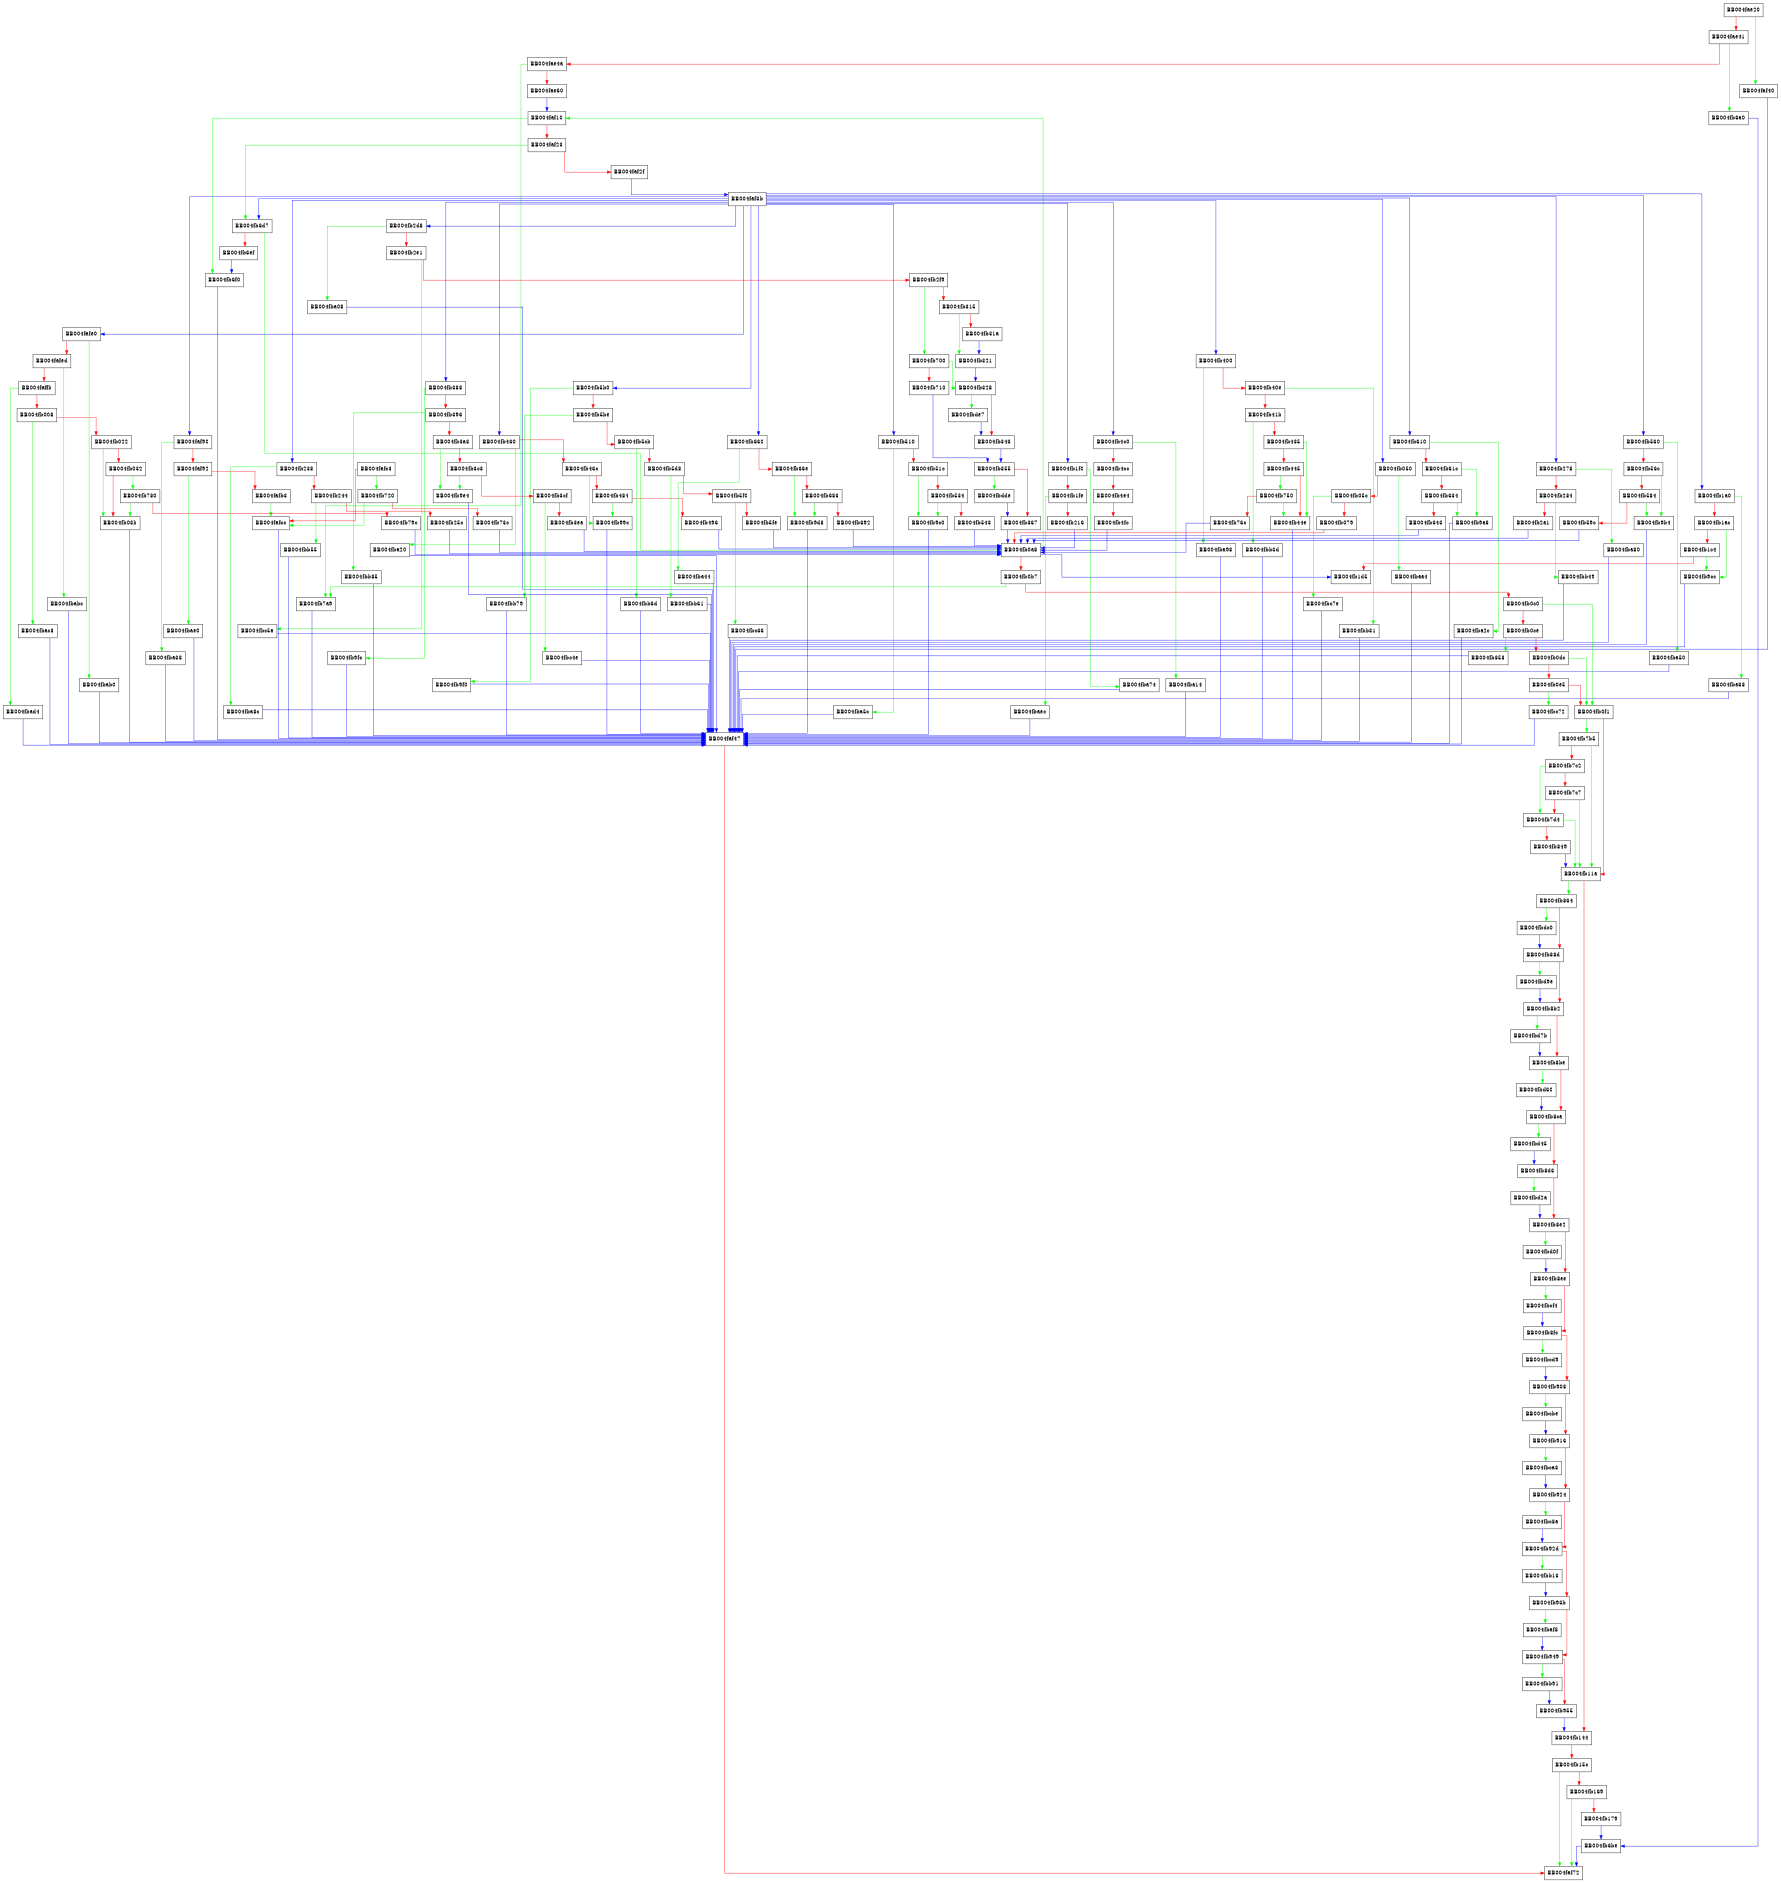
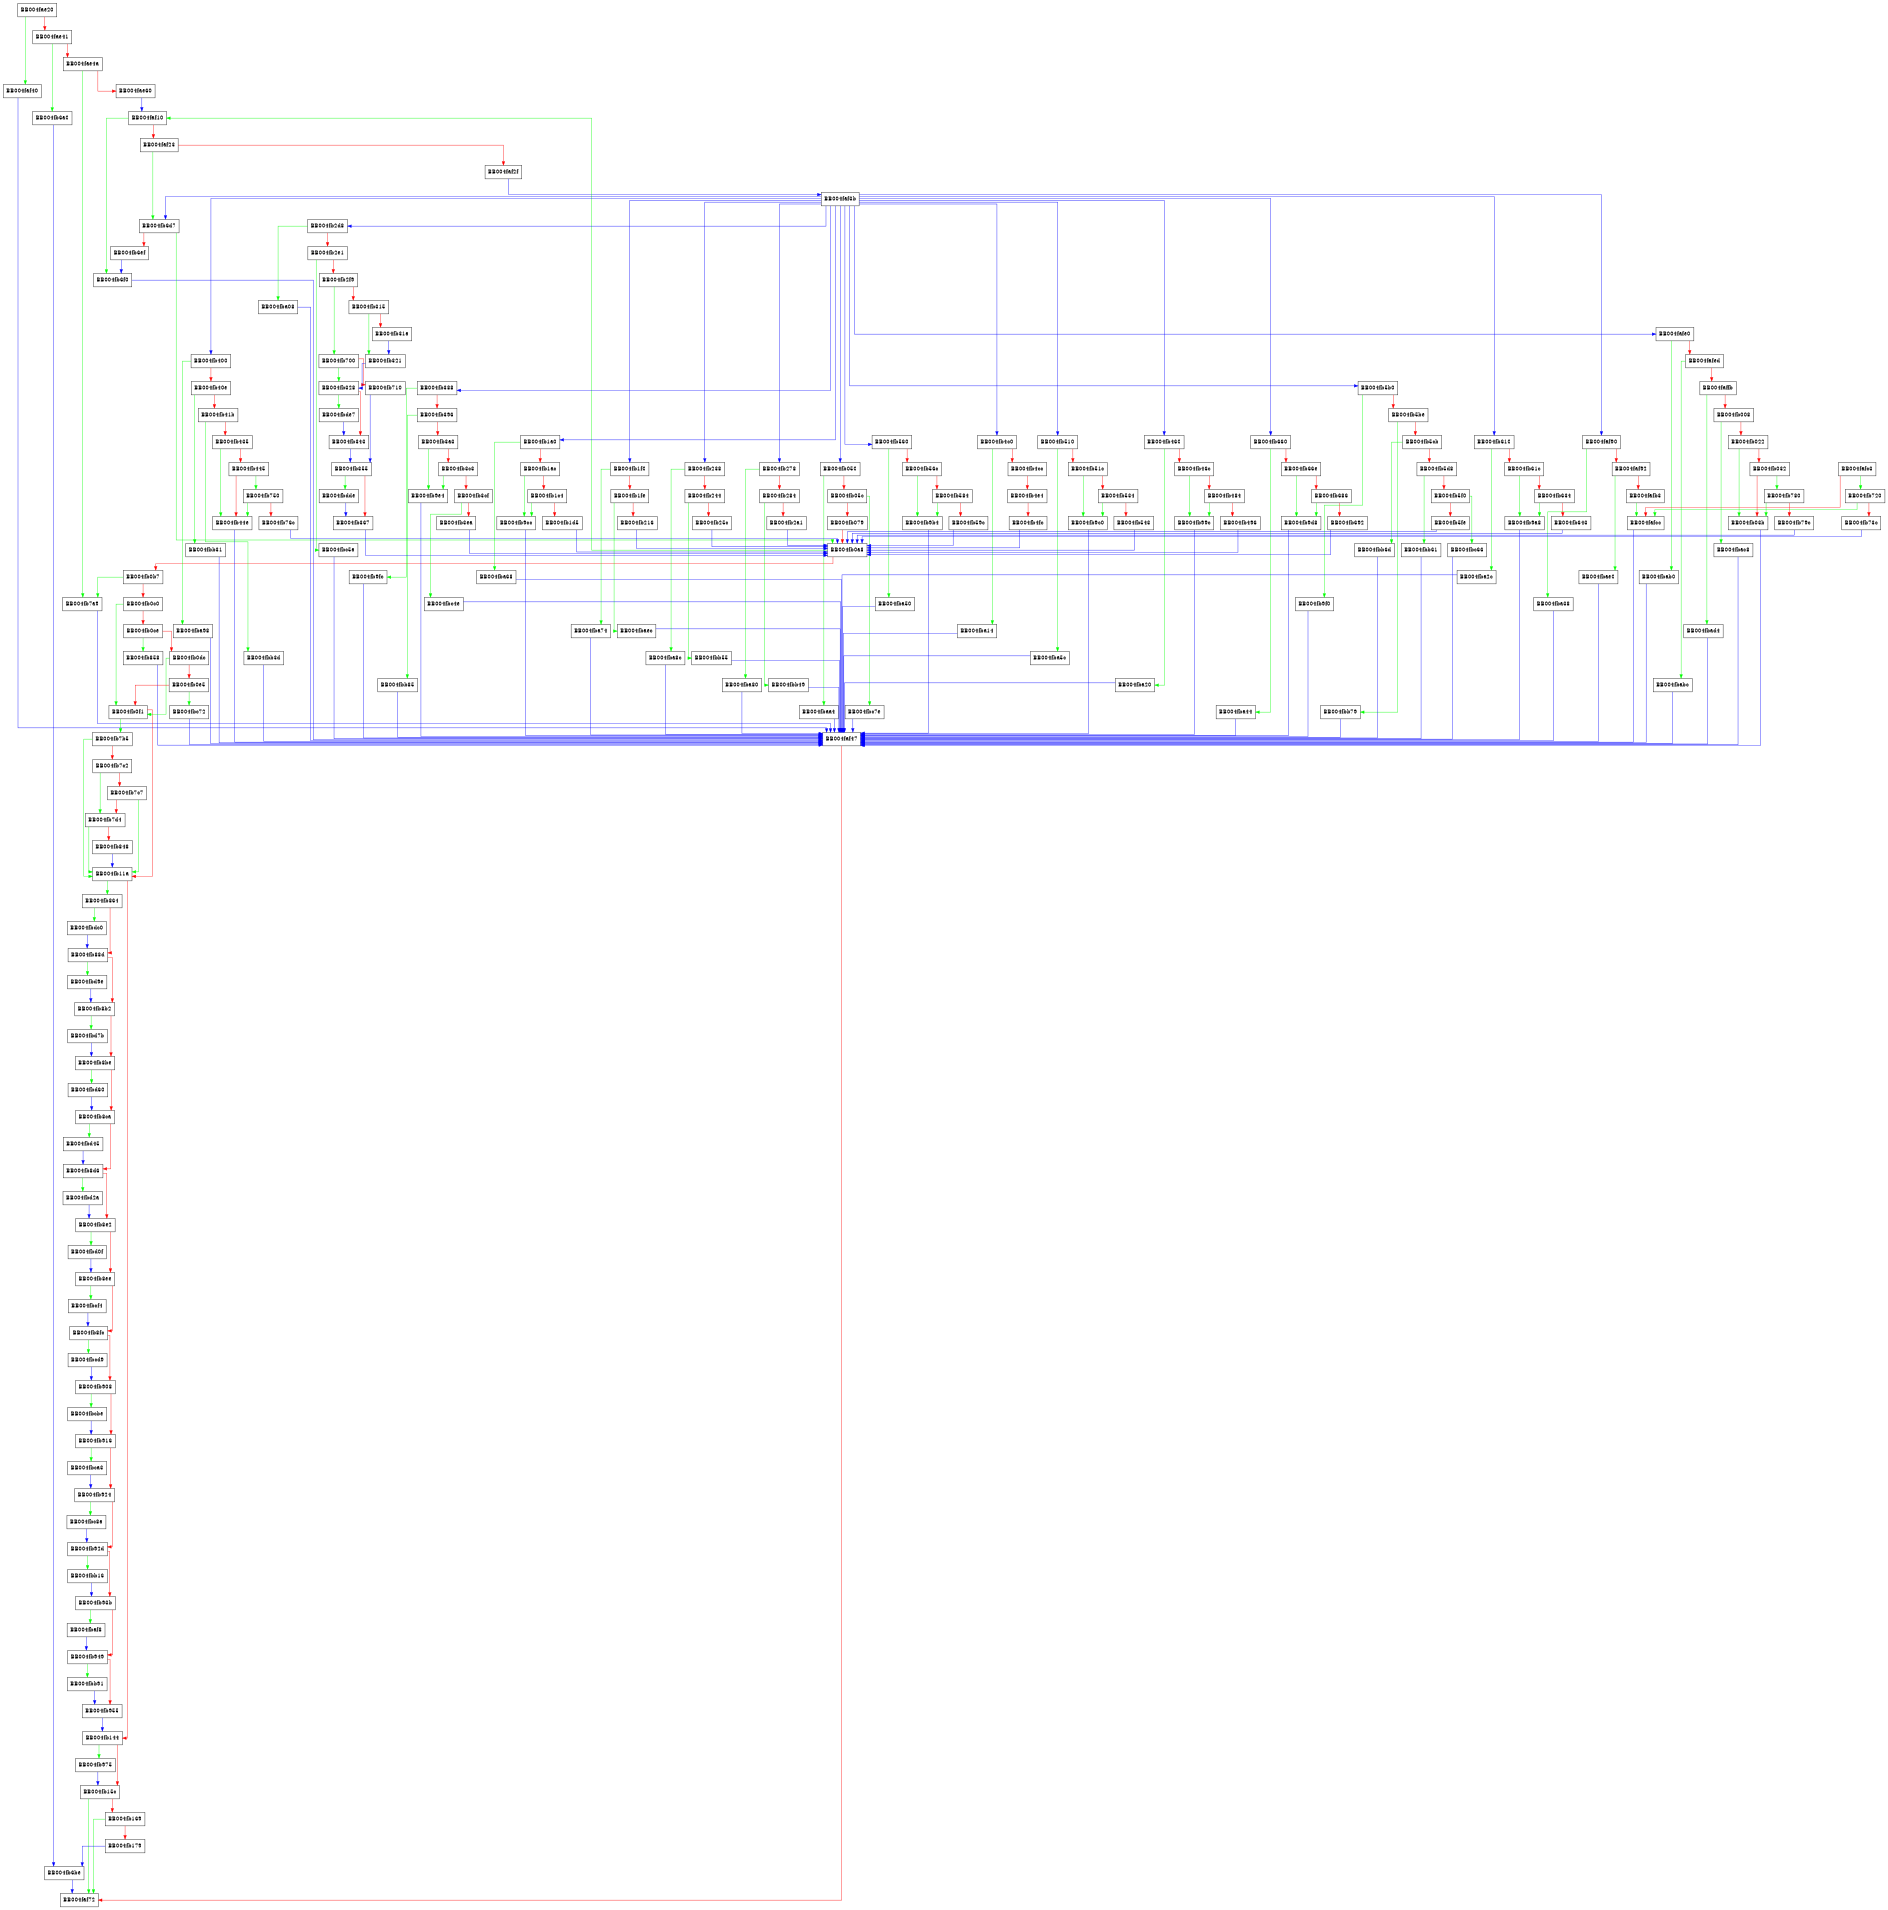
(1173, 577) -> (689, 552)
(1550, 847) -> (112, 847)
none -> (95, 1765)
